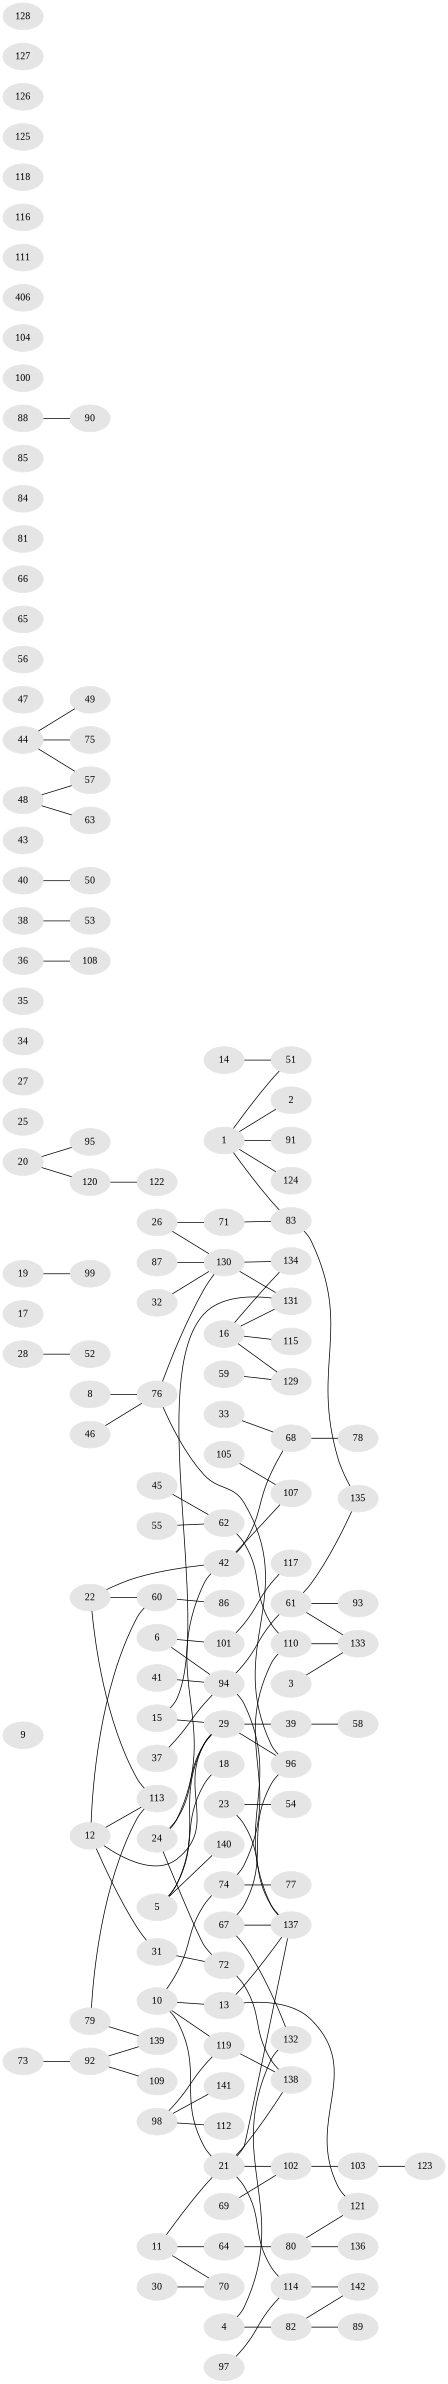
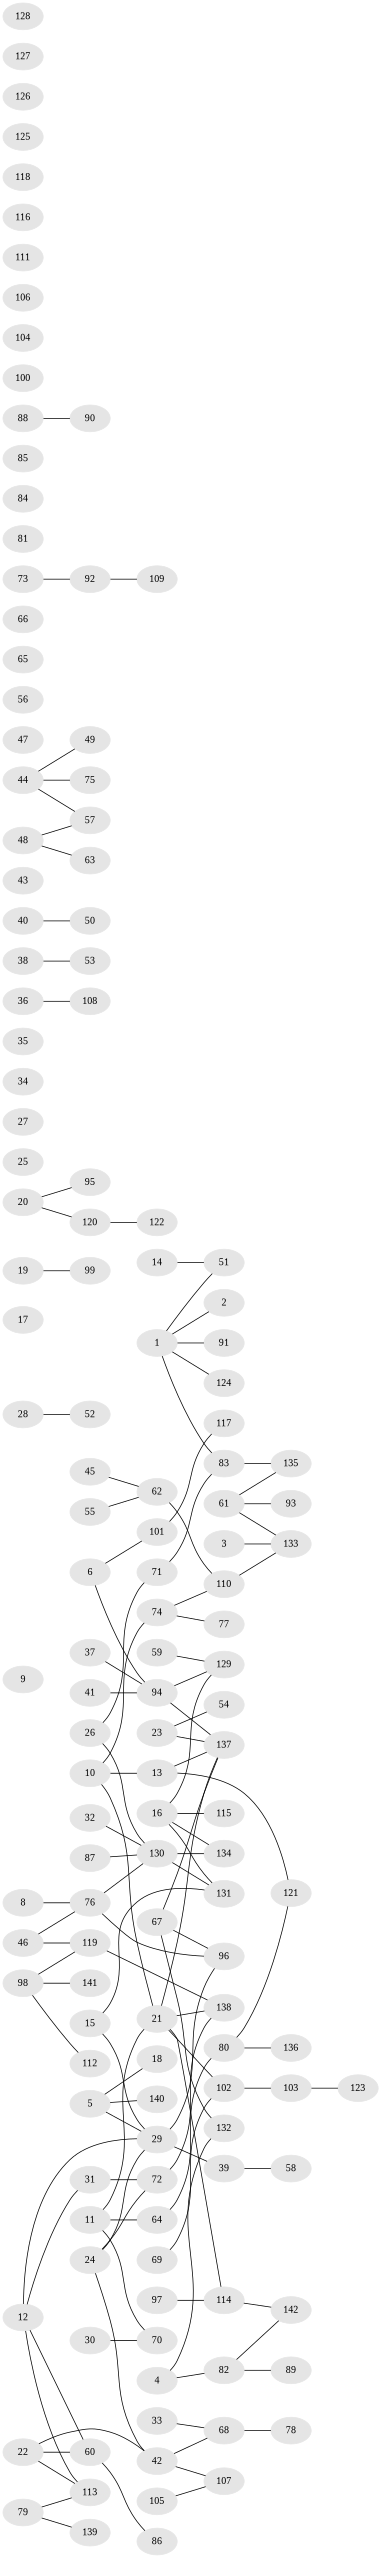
(23, 298) -> (23, 298)
(252, 1653) -> (191, 1679)
(191, 2023) -> (57, 1943)
(124, 2051) -> none
